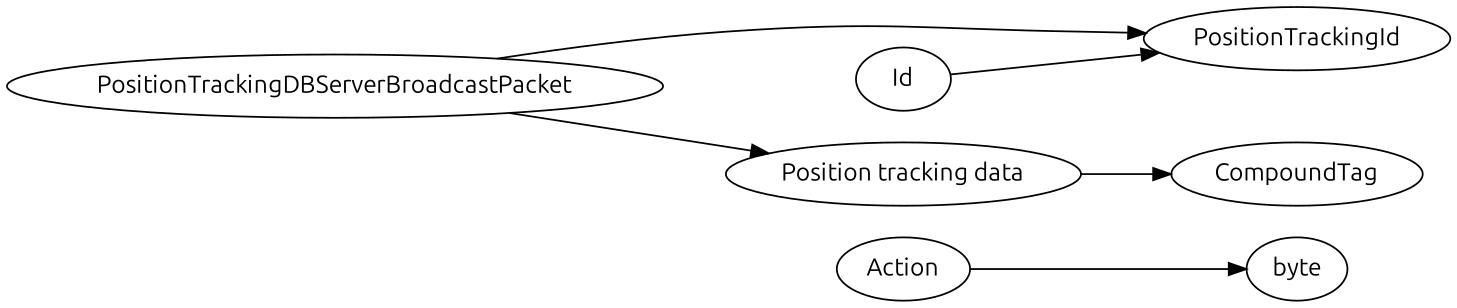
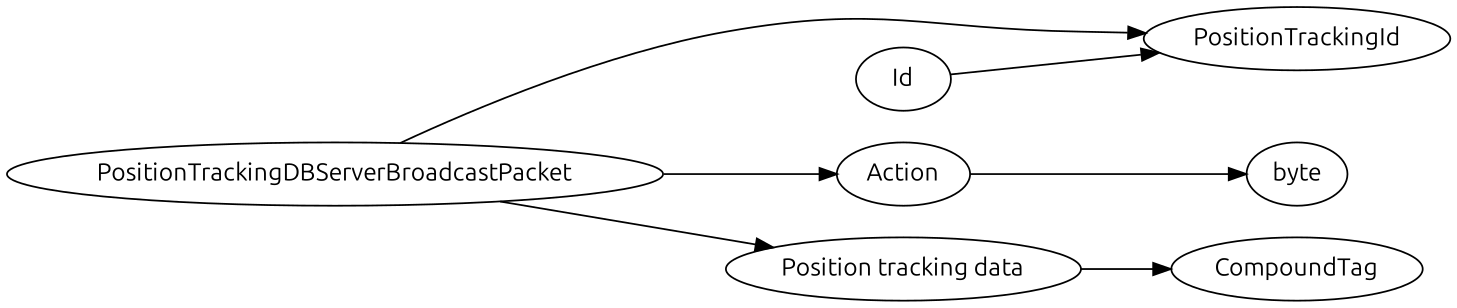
none -> (741, 174)
